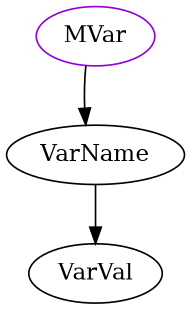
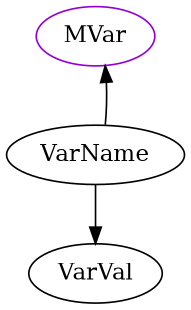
(85, 87) -> (107, 104)
